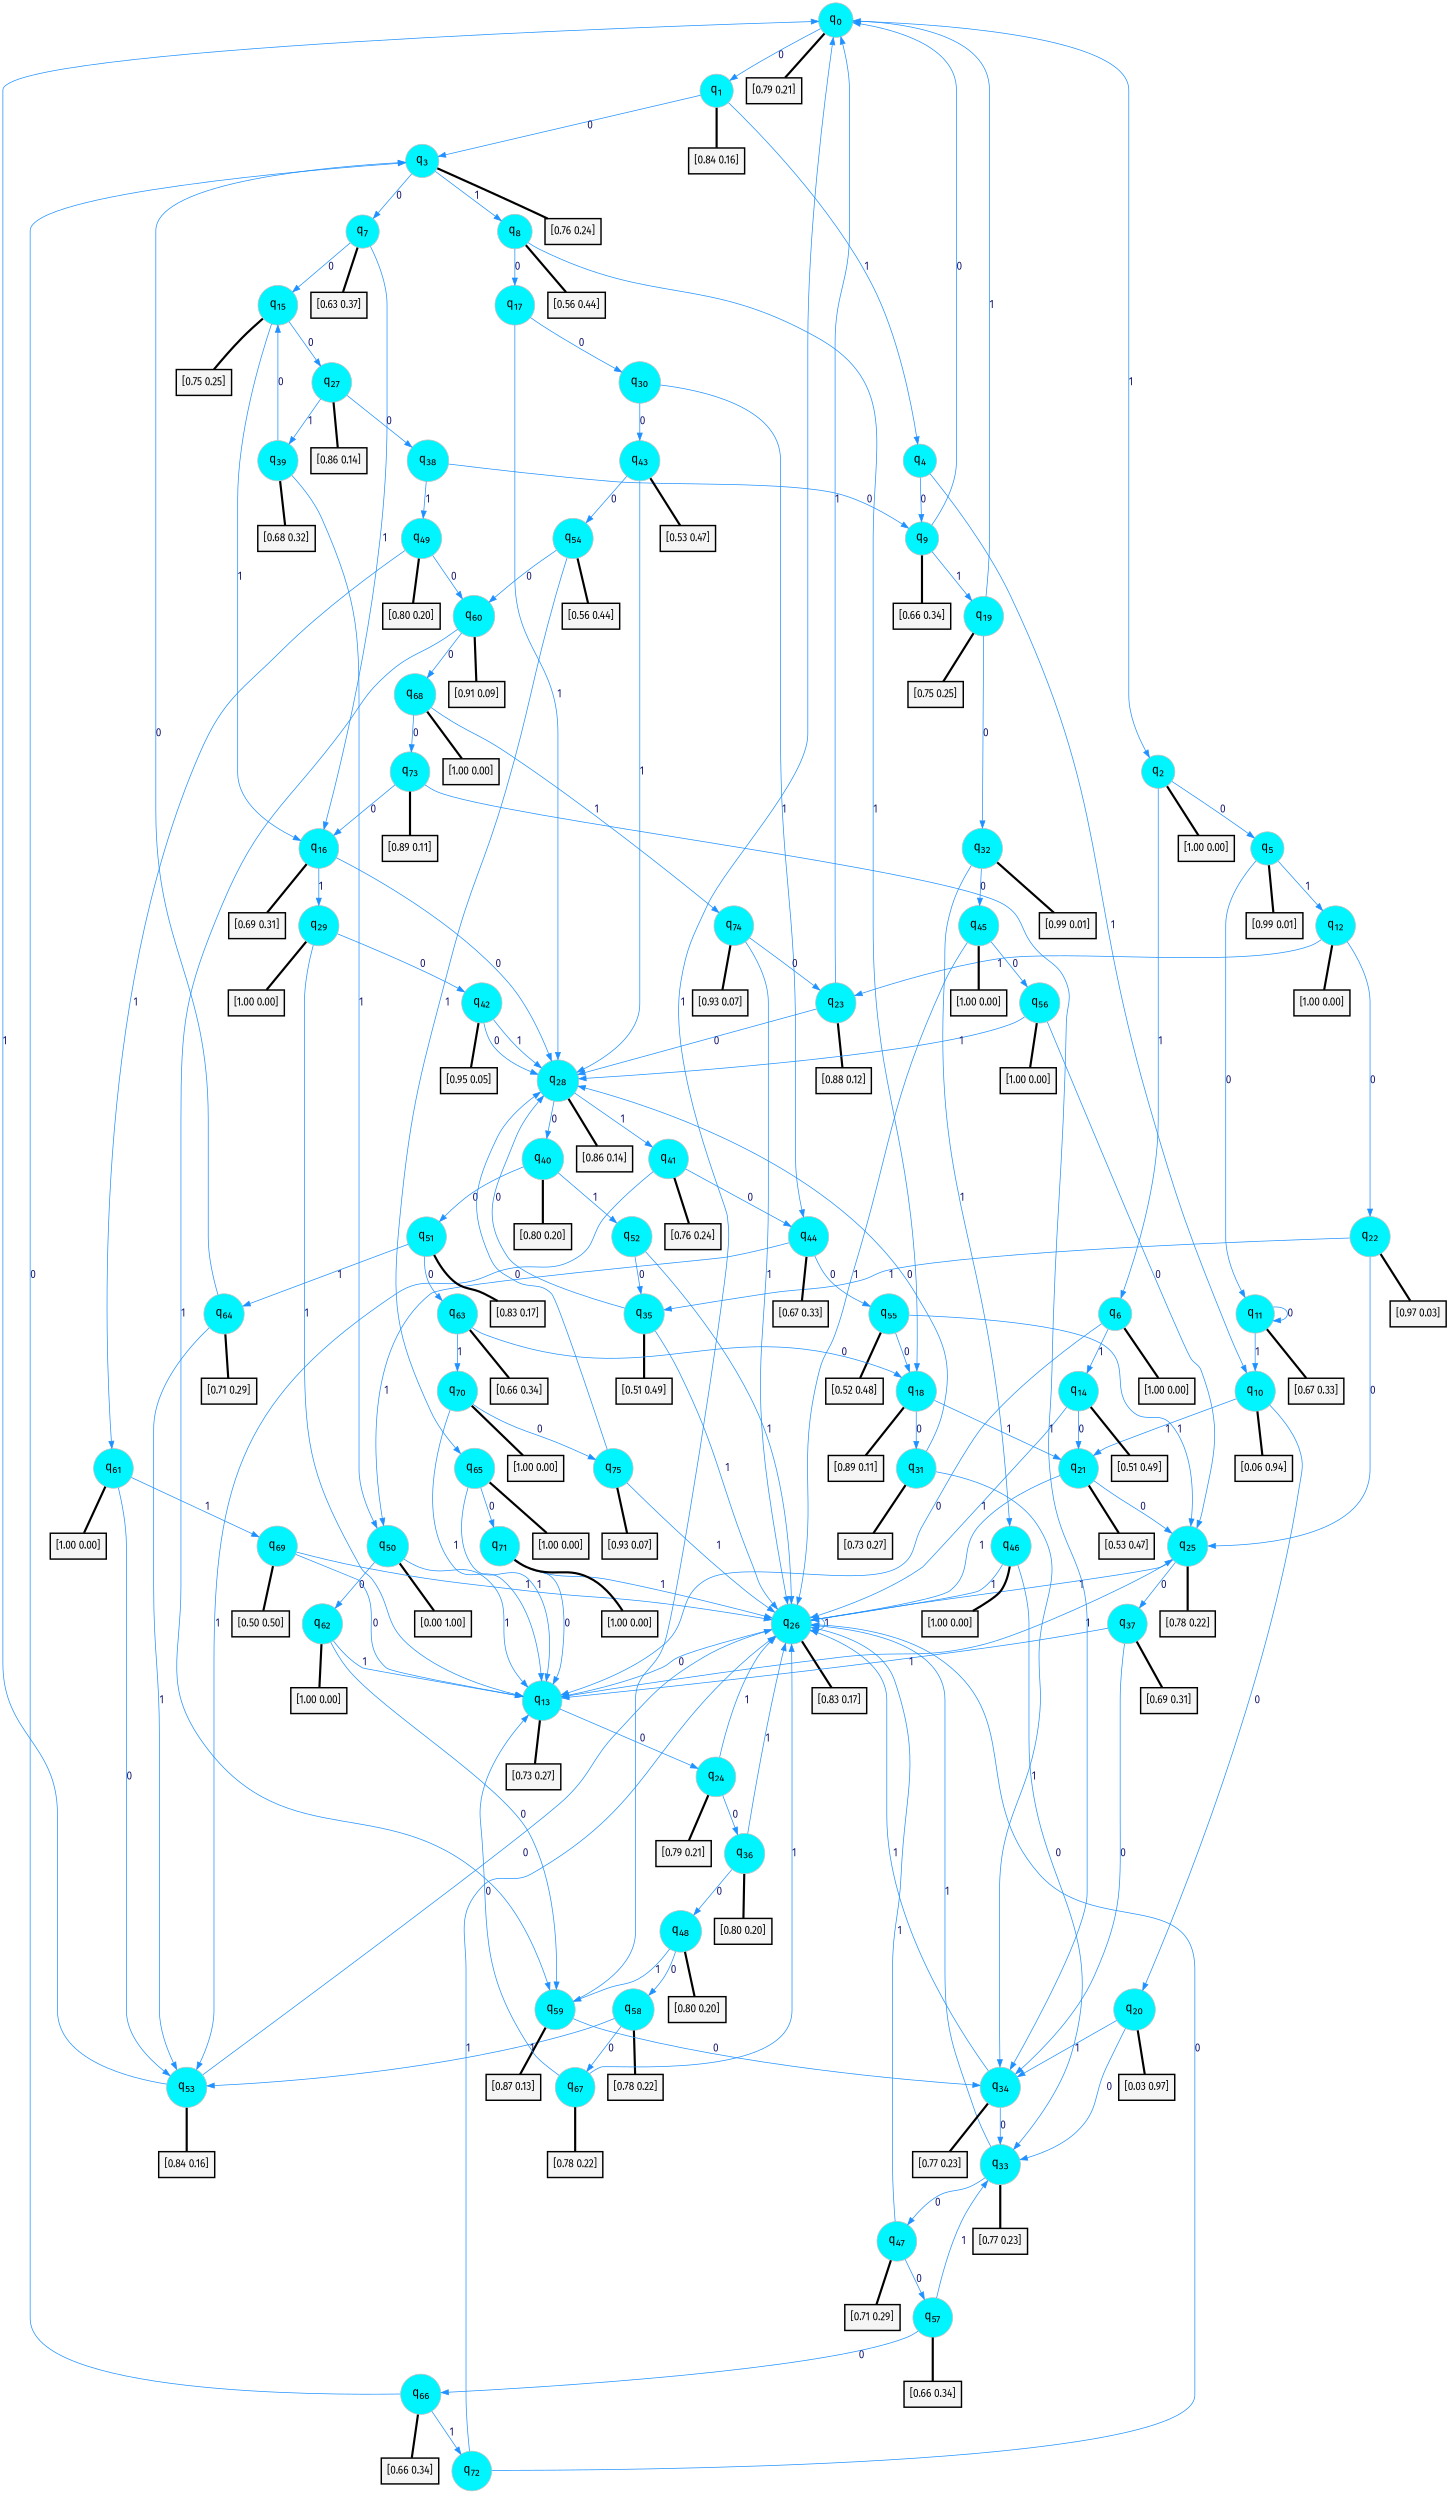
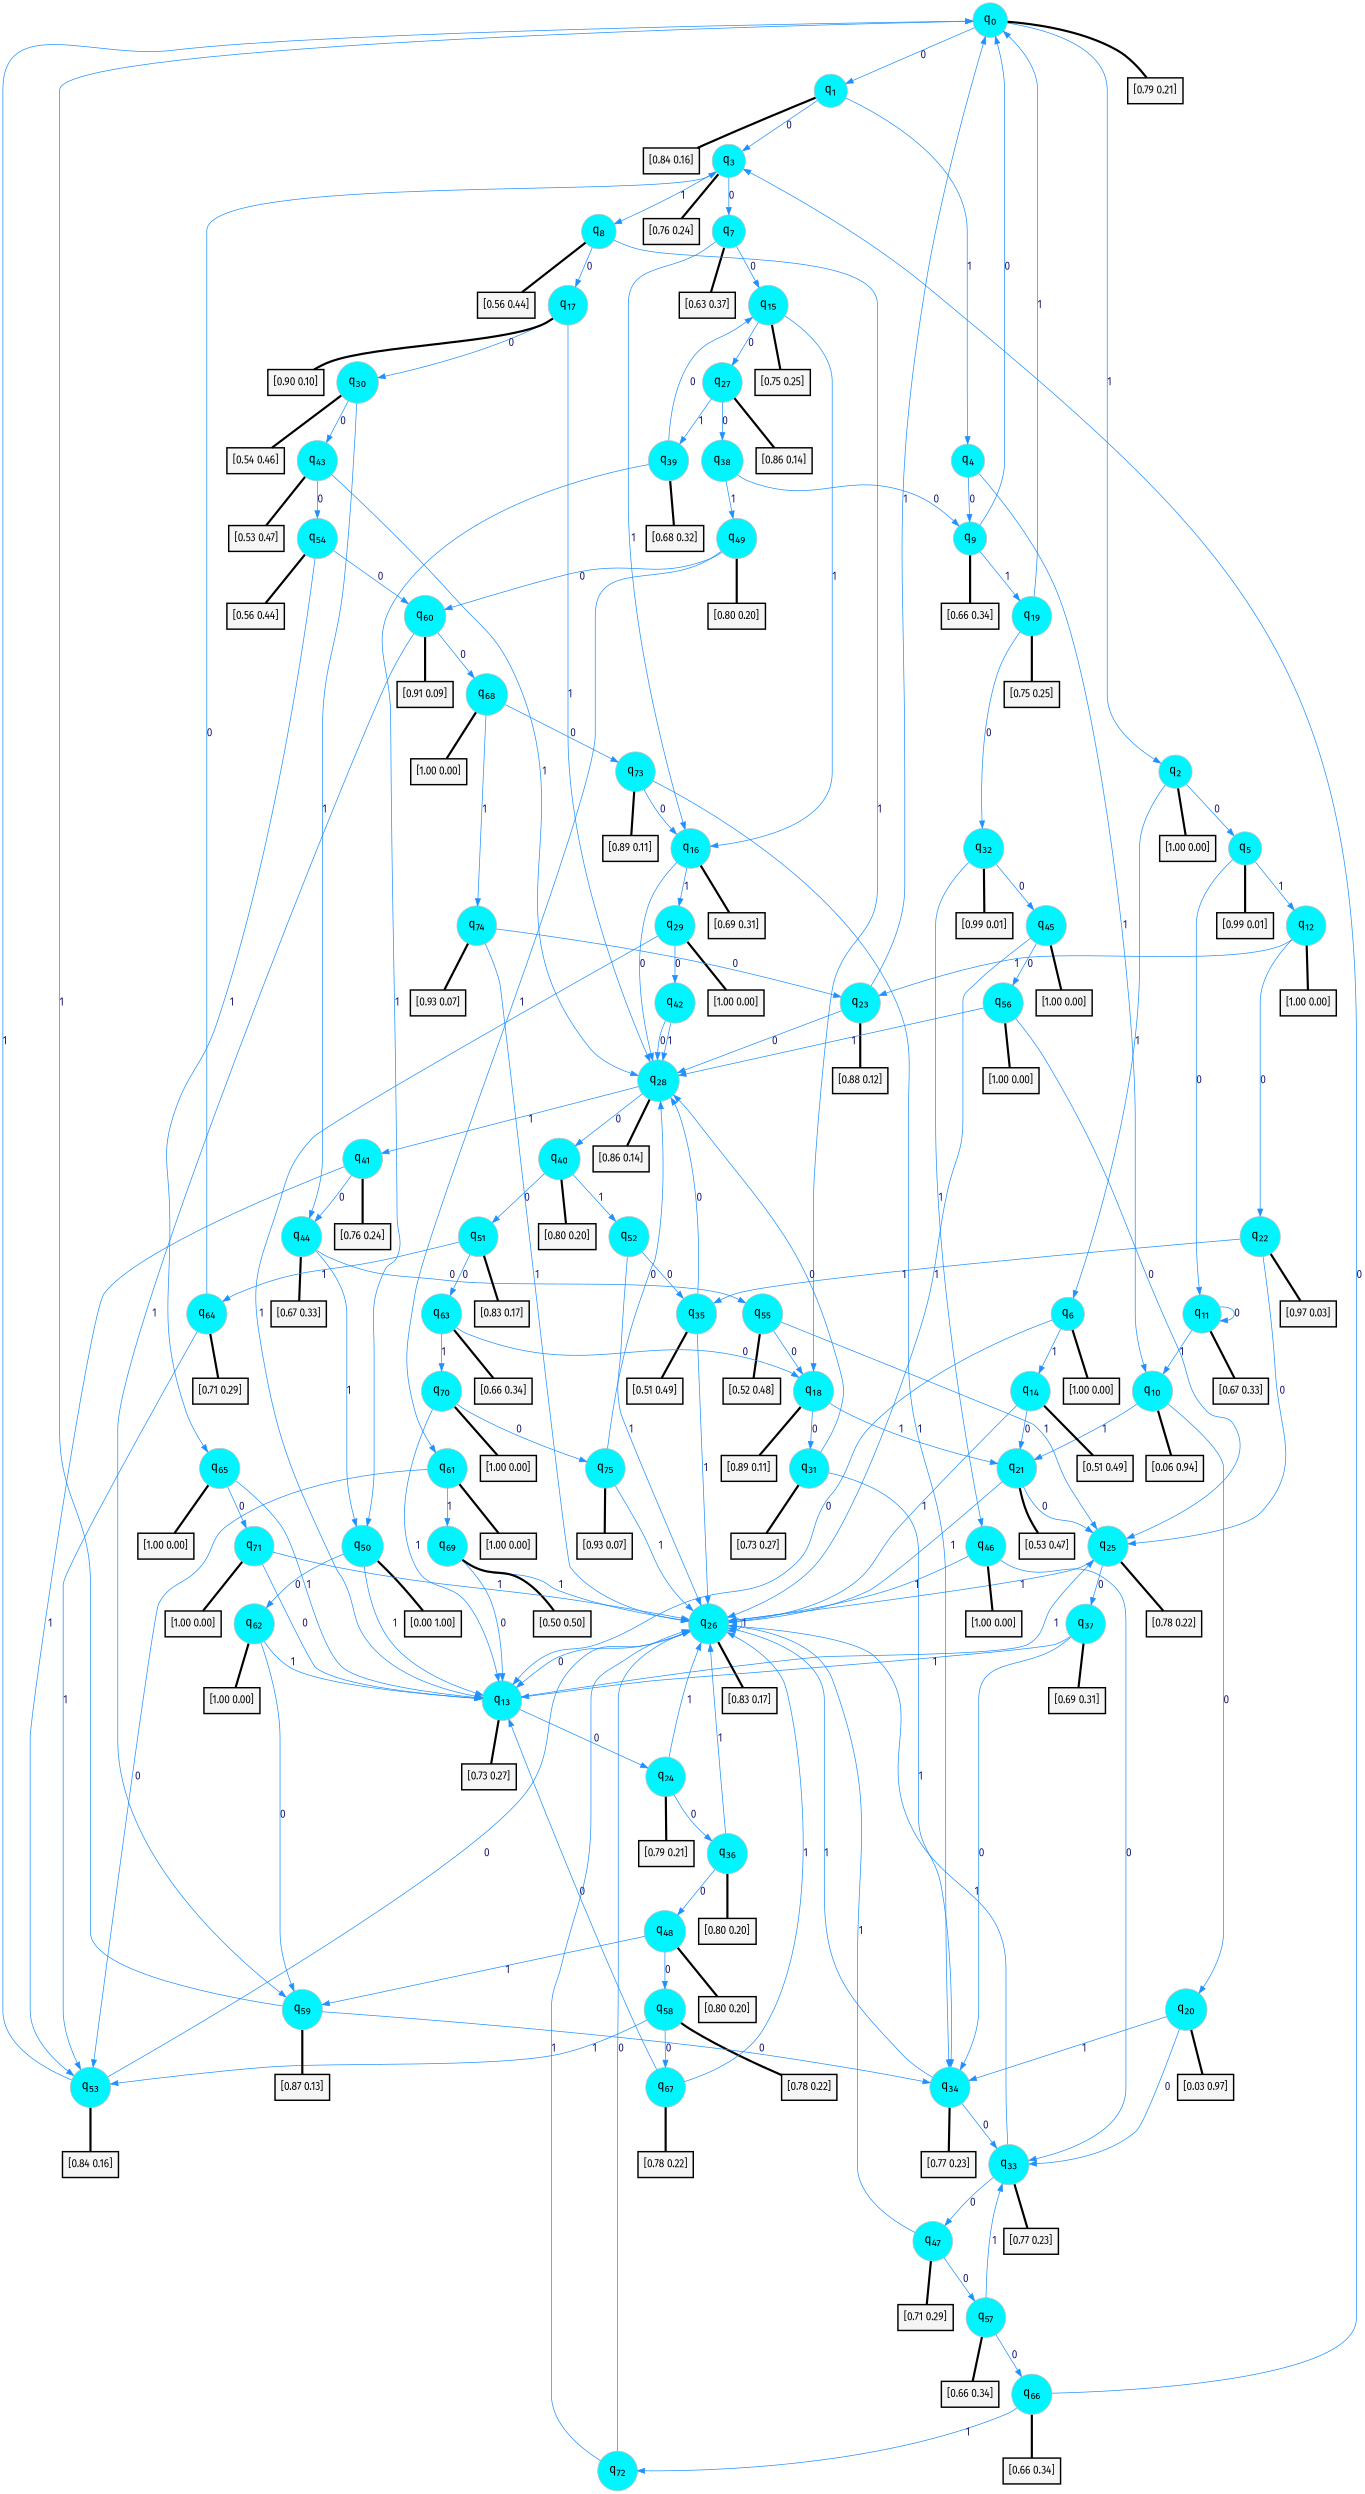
none -> (296, 382)
none -> (256, 461)
(469, 1081) -> none
